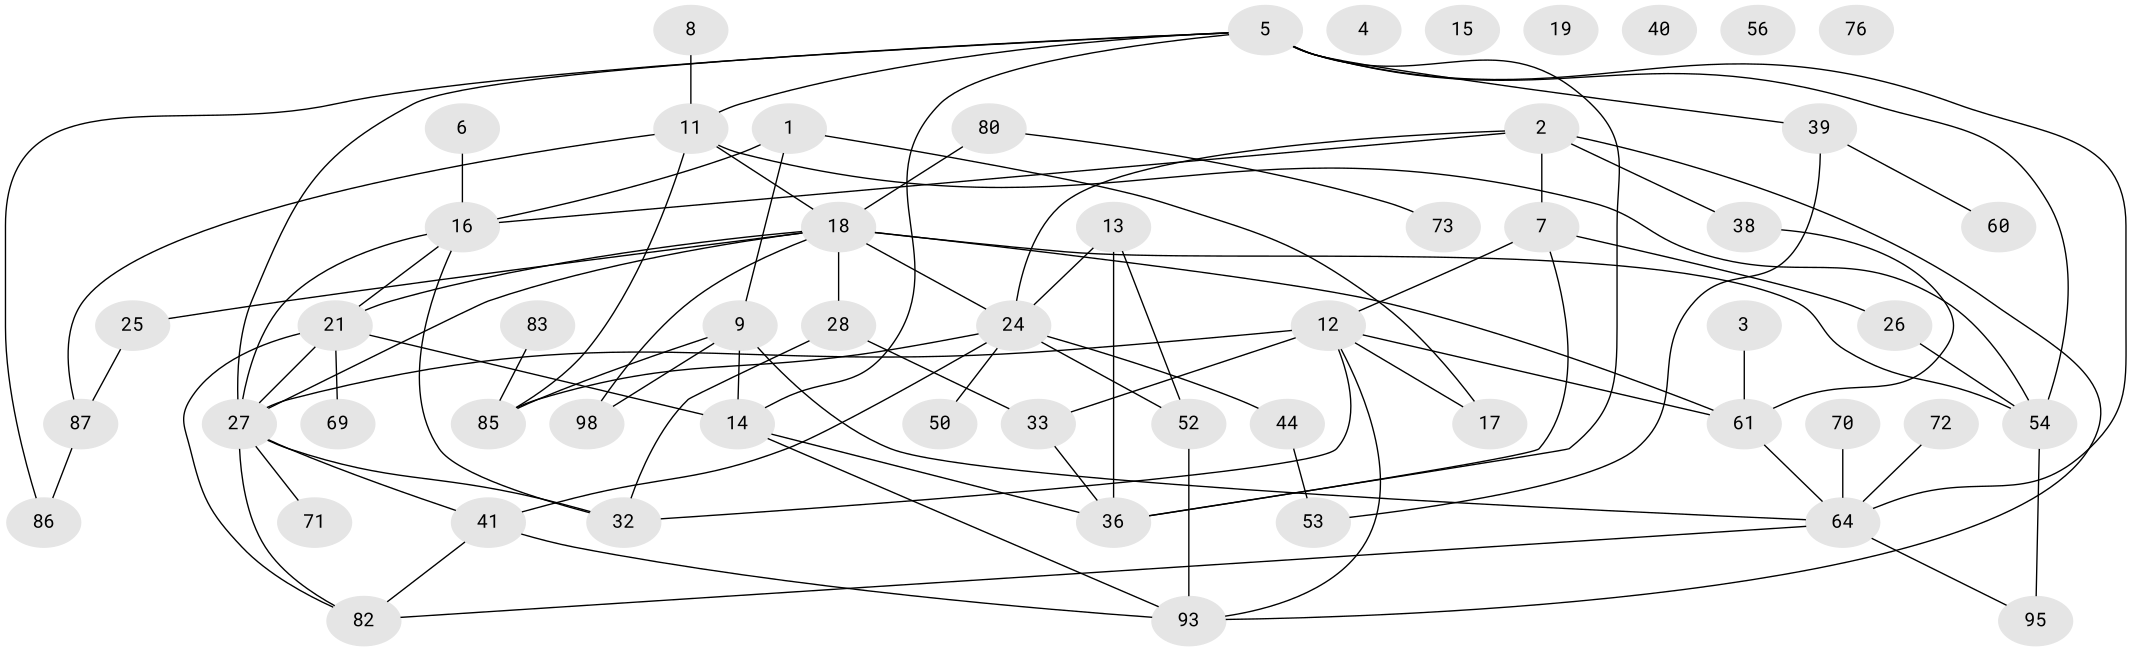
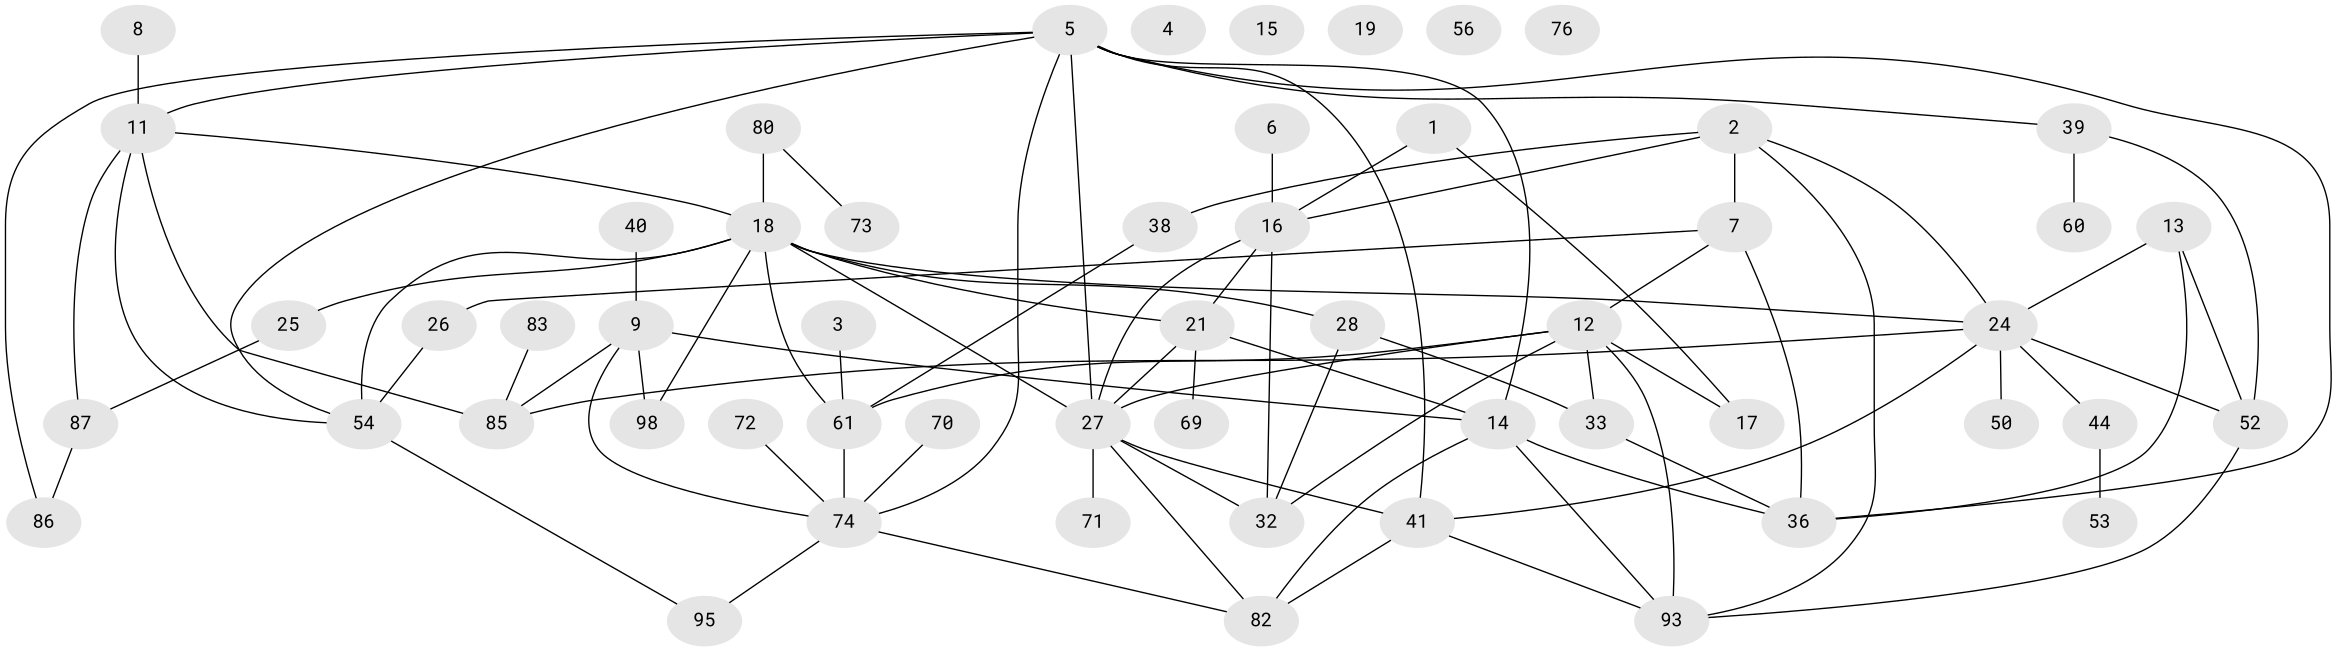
none -> (1384, 192)
(766, 223) -> (636, 276)
(1660, 416) -> (2240, 233)
(195, 468) -> (1370, 496)
(1843, 523) -> (844, 523)
